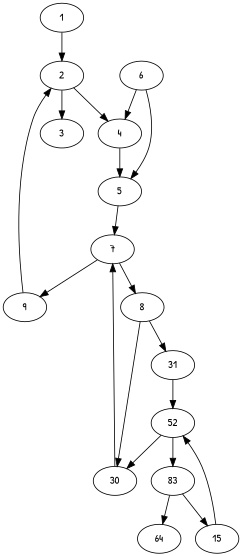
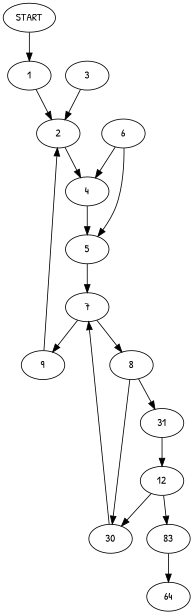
none -> (29, 18)
(62, 101) -> (75, 101)
(173, 423) -> (162, 481)
(217, 539) -> none
